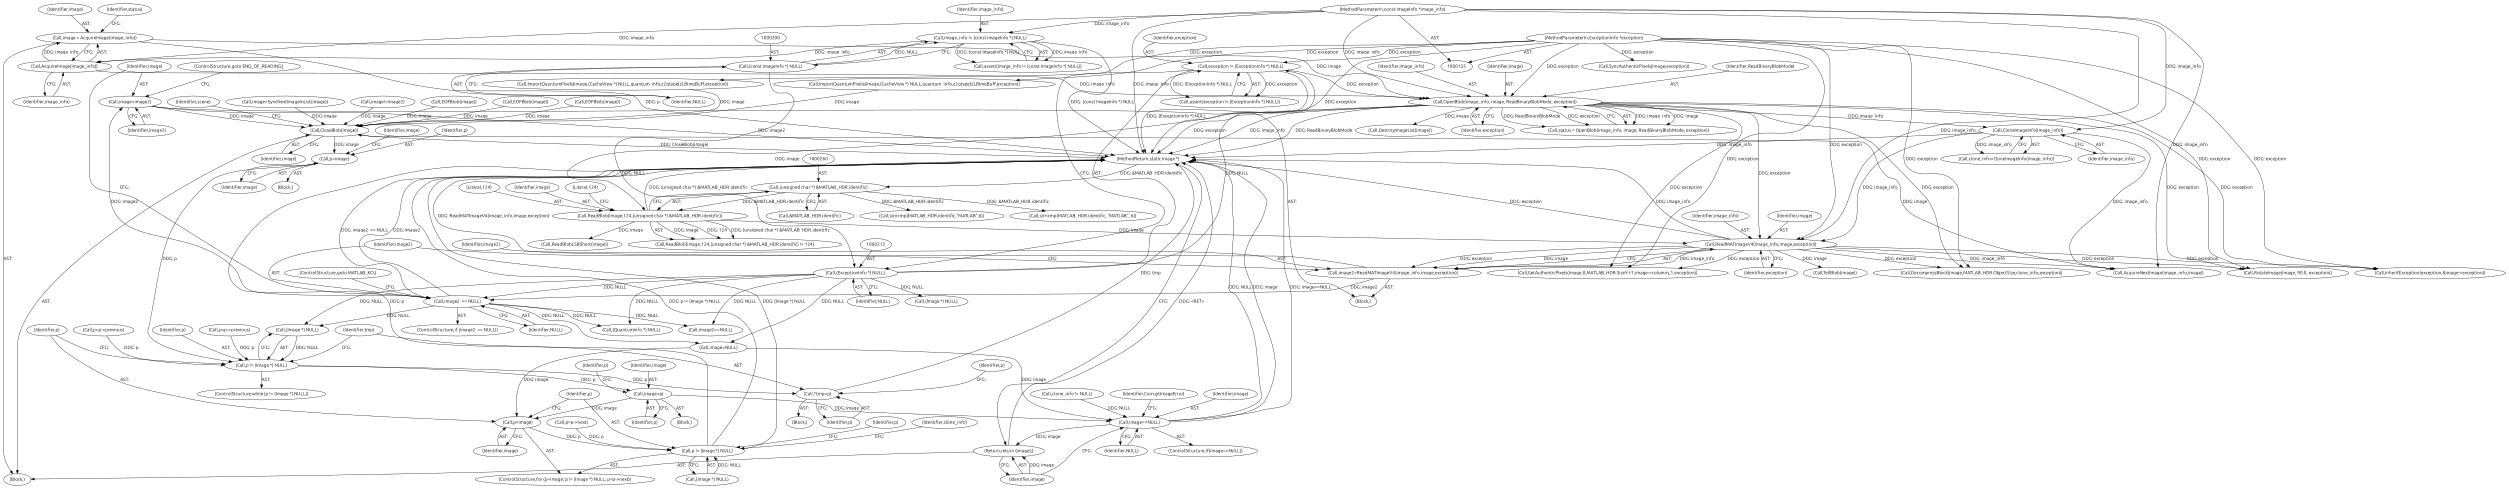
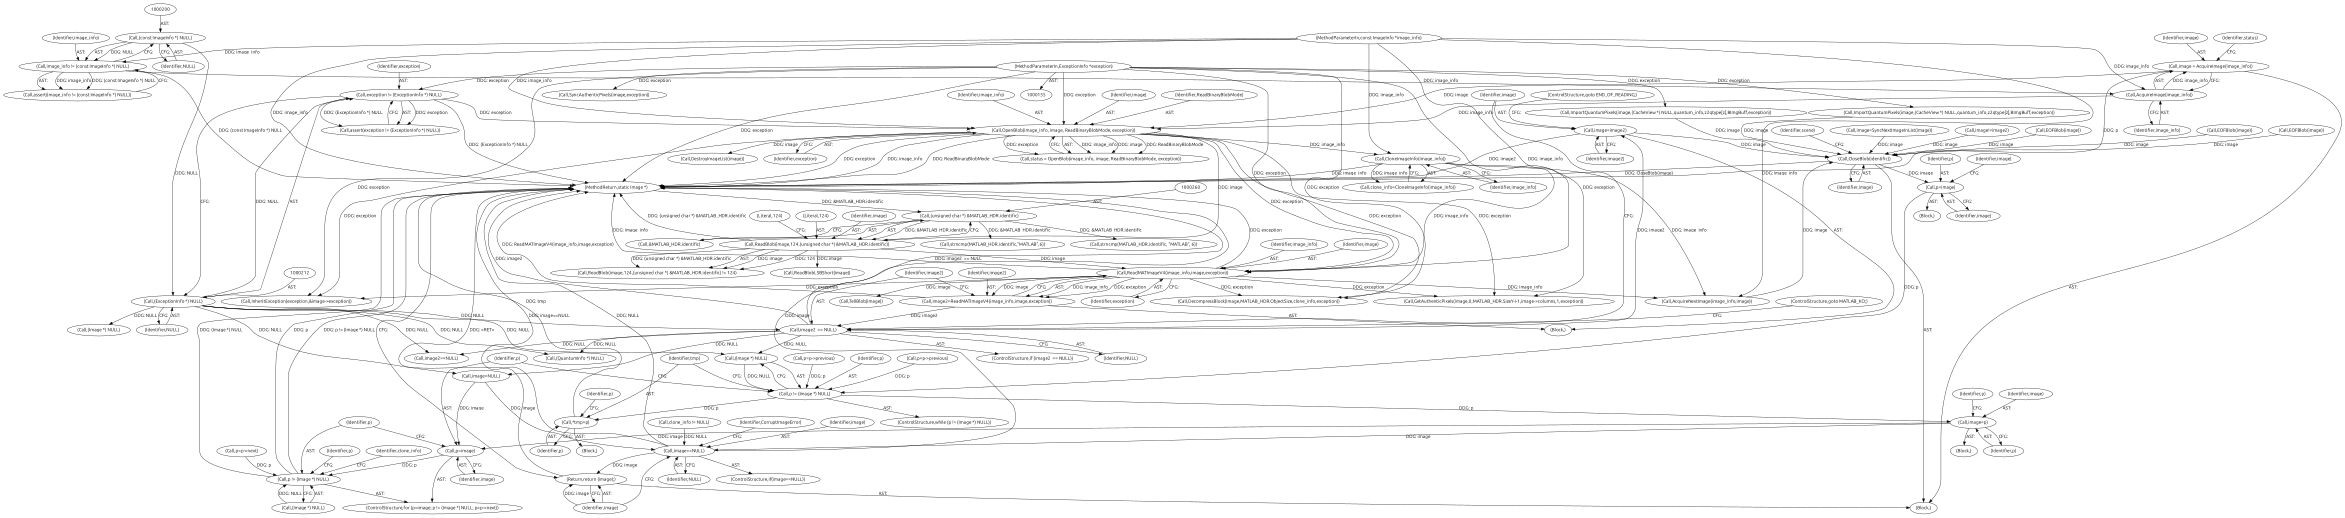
(1424, 37) -> none
(334, 130) -> (1865, 159)
(2288, 273) -> none
